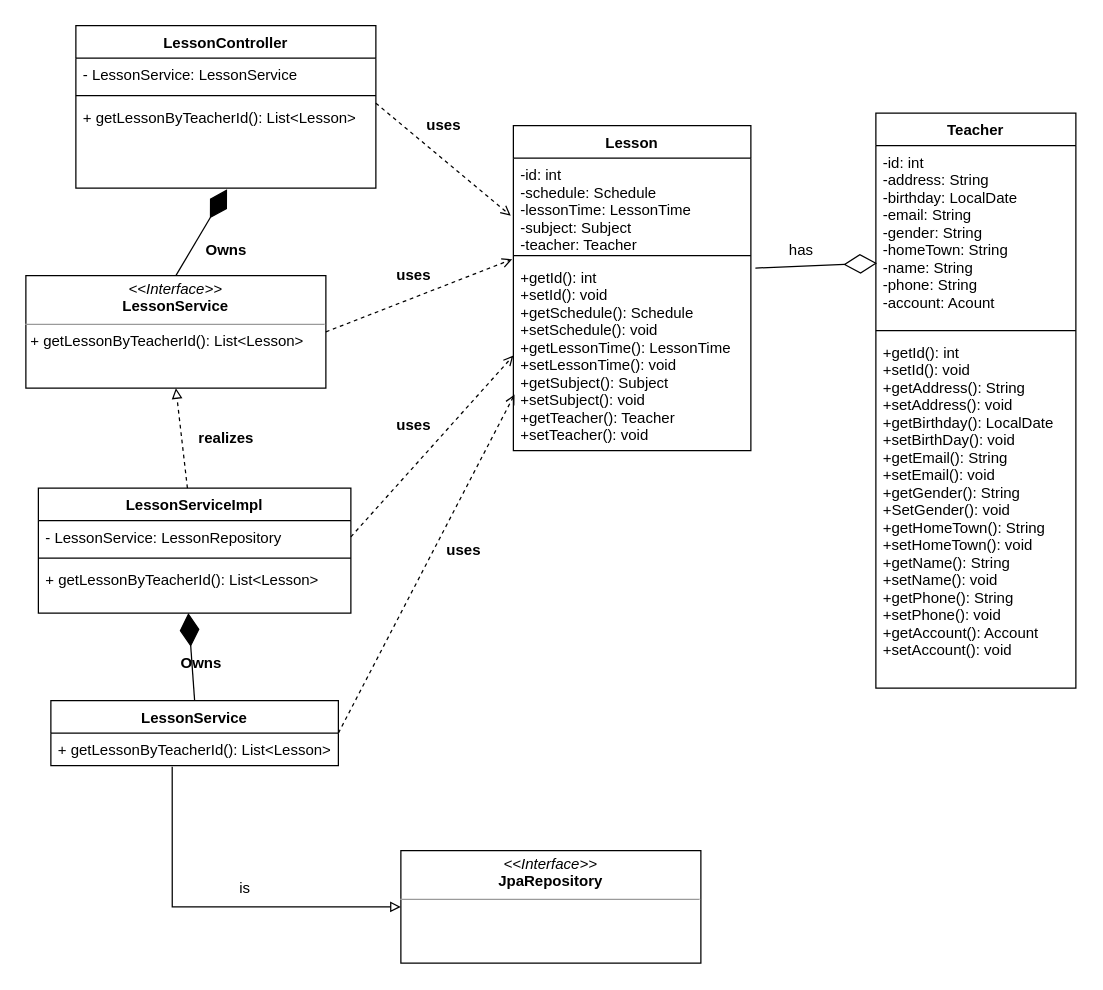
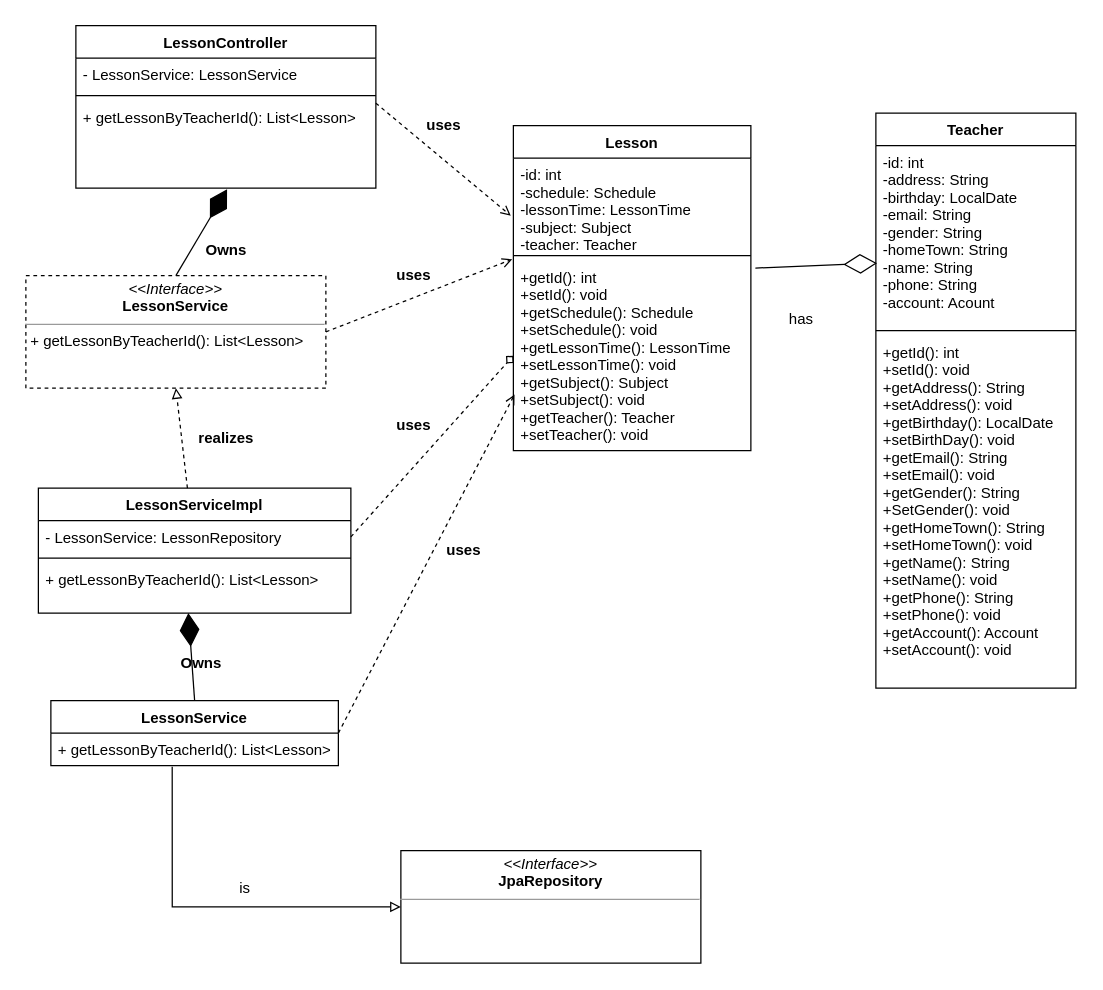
(801, 251) -> (801, 319)
(176, 332) -> (176, 332)
(509, 361) -> (506, 364)
